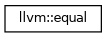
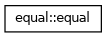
(53, 19) -> (53, 19)
